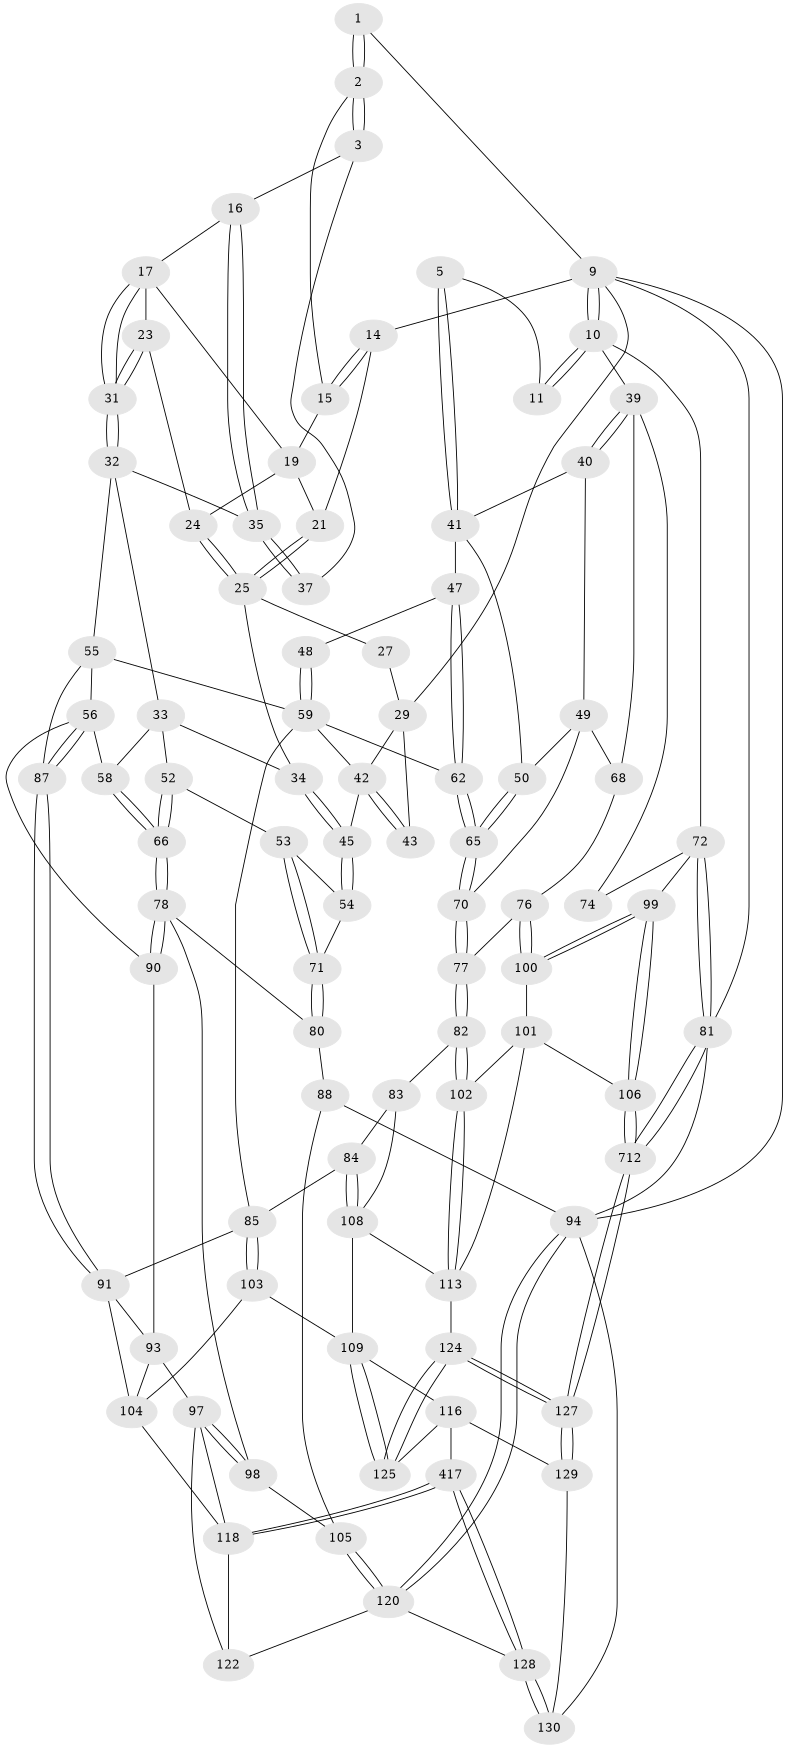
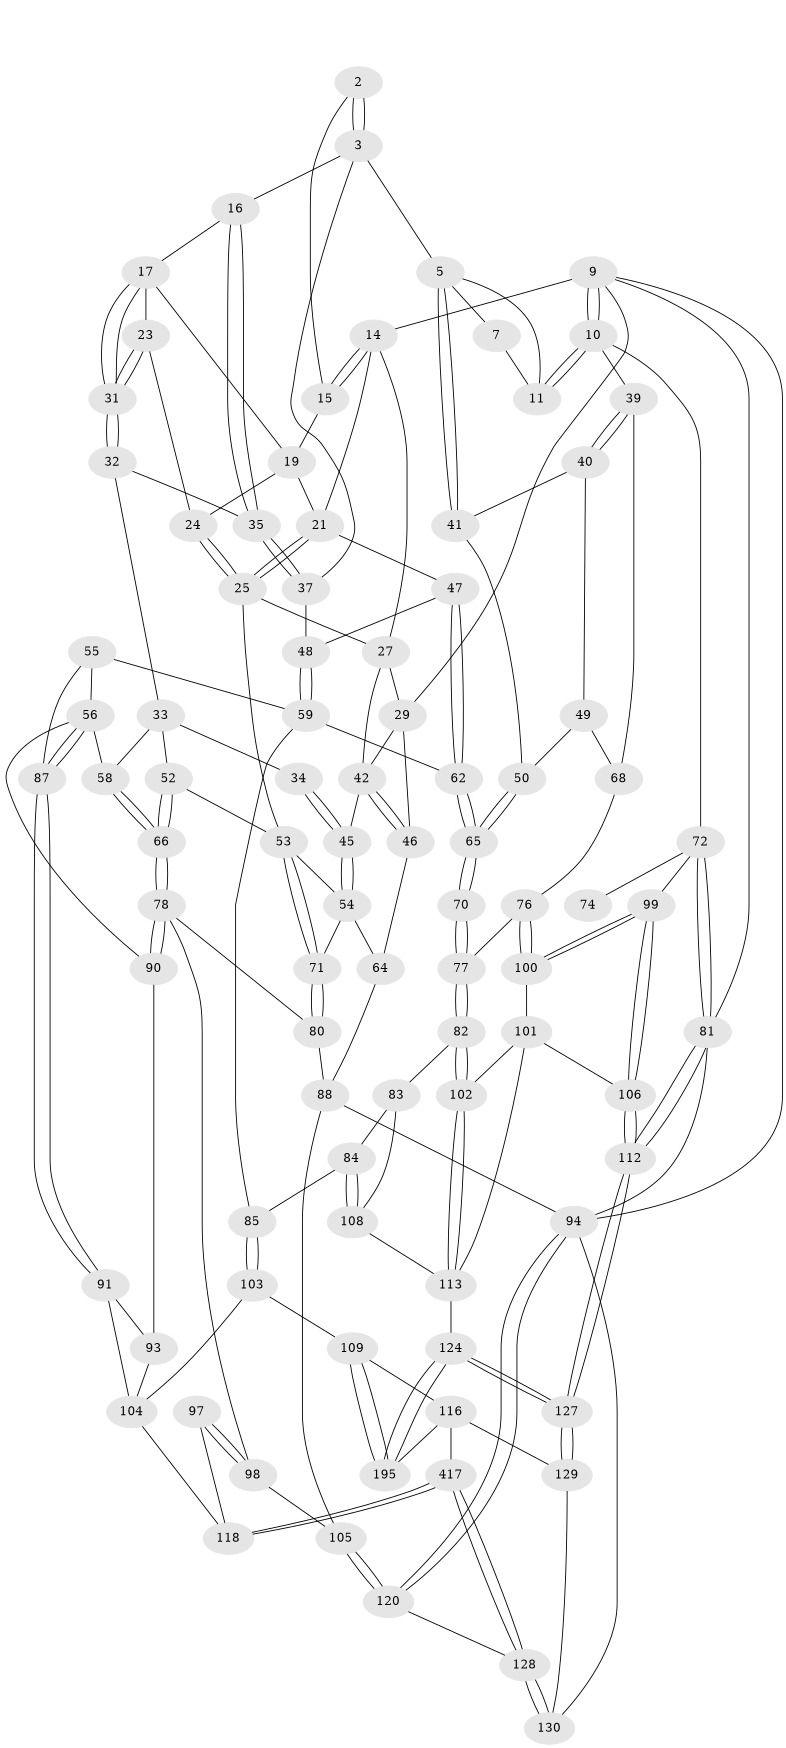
(359, 19) -> none
none -> (400, 209)
none -> (497, 336)
none -> (407, 493)
(102, 557) -> none
(455, 557) -> (388, 557)
none -> (306, 625)
(667, 659) -> none
(261, 687) -> (252, 717)
(334, 747) -> (368, 715)
(539, 819) -> none
(411, 842) -> (411, 842)
none -> (381, 969)
(630, 1159) -> (630, 1159)
(179, 1254) -> none
(353, 1285) -> none
(176, 1381) -> none
(385, 1475) -> (385, 1475)
(229, 1665) -> none
